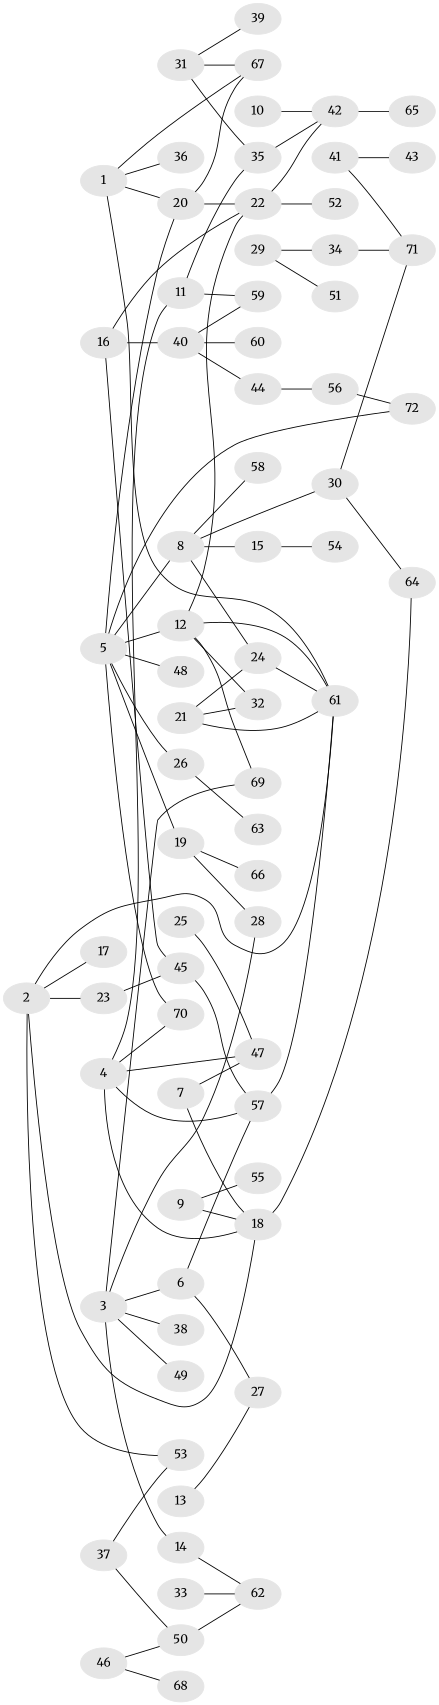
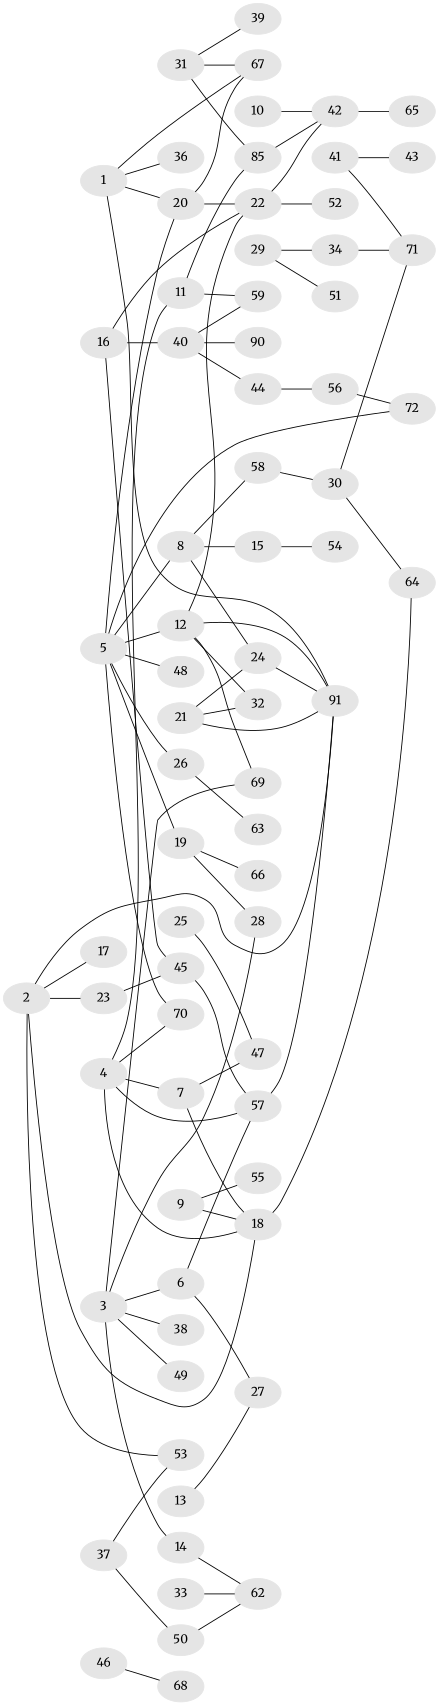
(258, 158) -> (258, 158)
(258, 343) -> (258, 343)
(257, 514) -> (296, 476)
(335, 701) -> (335, 701)
(181, 1064) -> (142, 1084)
(142, 1652) -> none
